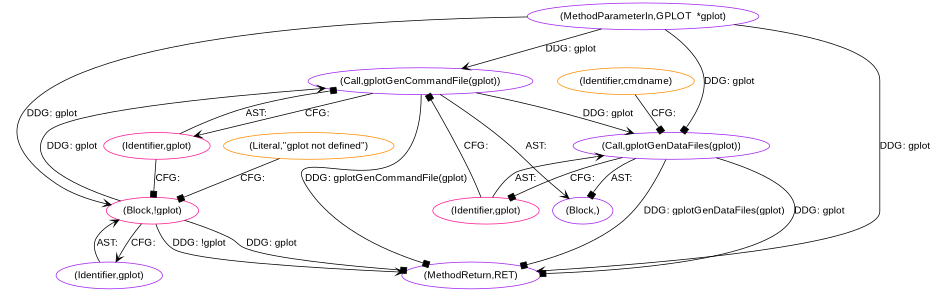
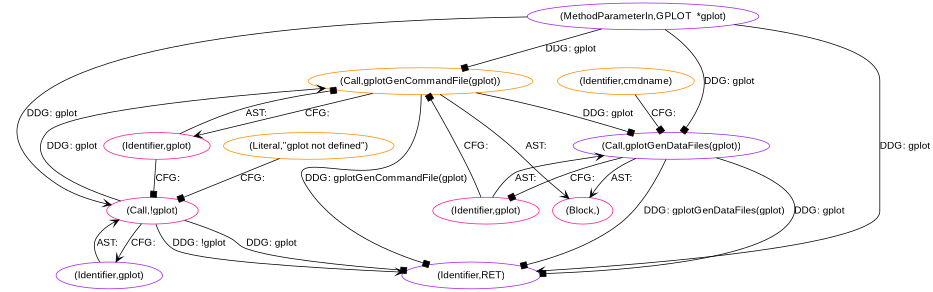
(535, 48) -> (535, 48)
(420, 81) -> (420, 81)
(552, 110) -> (552, 110)
(612, 172) -> (612, 172)
(152, 211) -> (152, 211)
(583, 211) -> (583, 211)
(471, 275) -> (471, 275)
